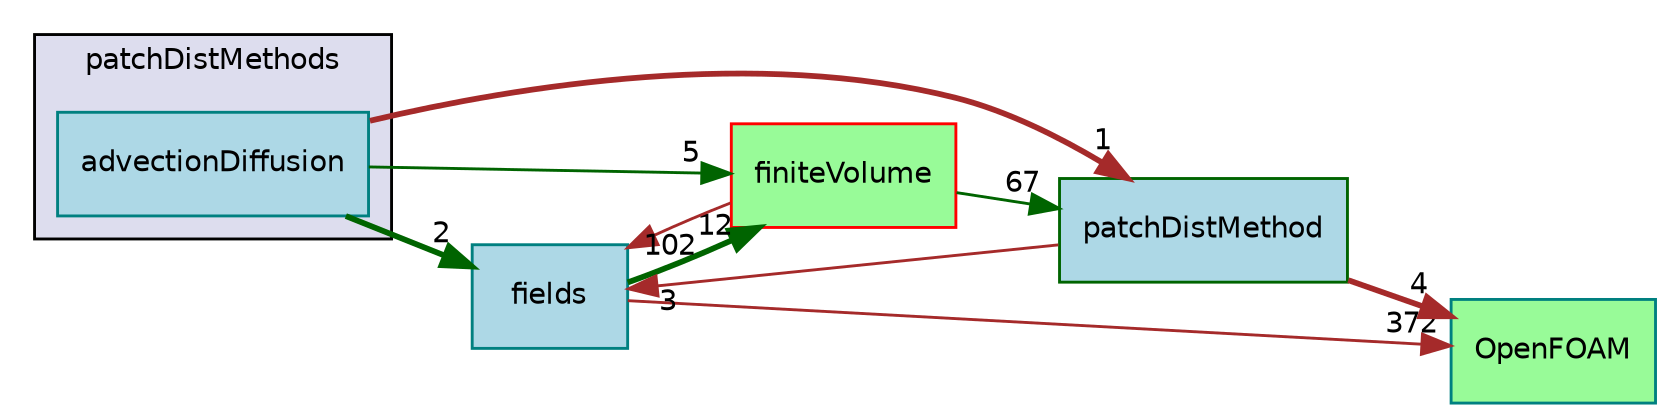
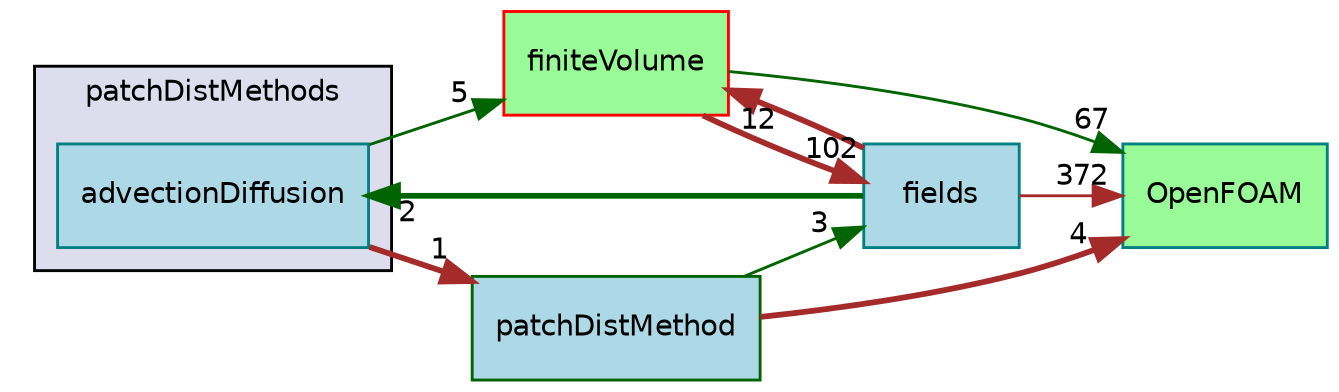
(993, 198) -> (914, 96)
(692, 219) -> (769, 145)
(410, 242) -> (631, 196)
(680, 262) -> (811, 124)
(858, 265) -> (790, 257)
